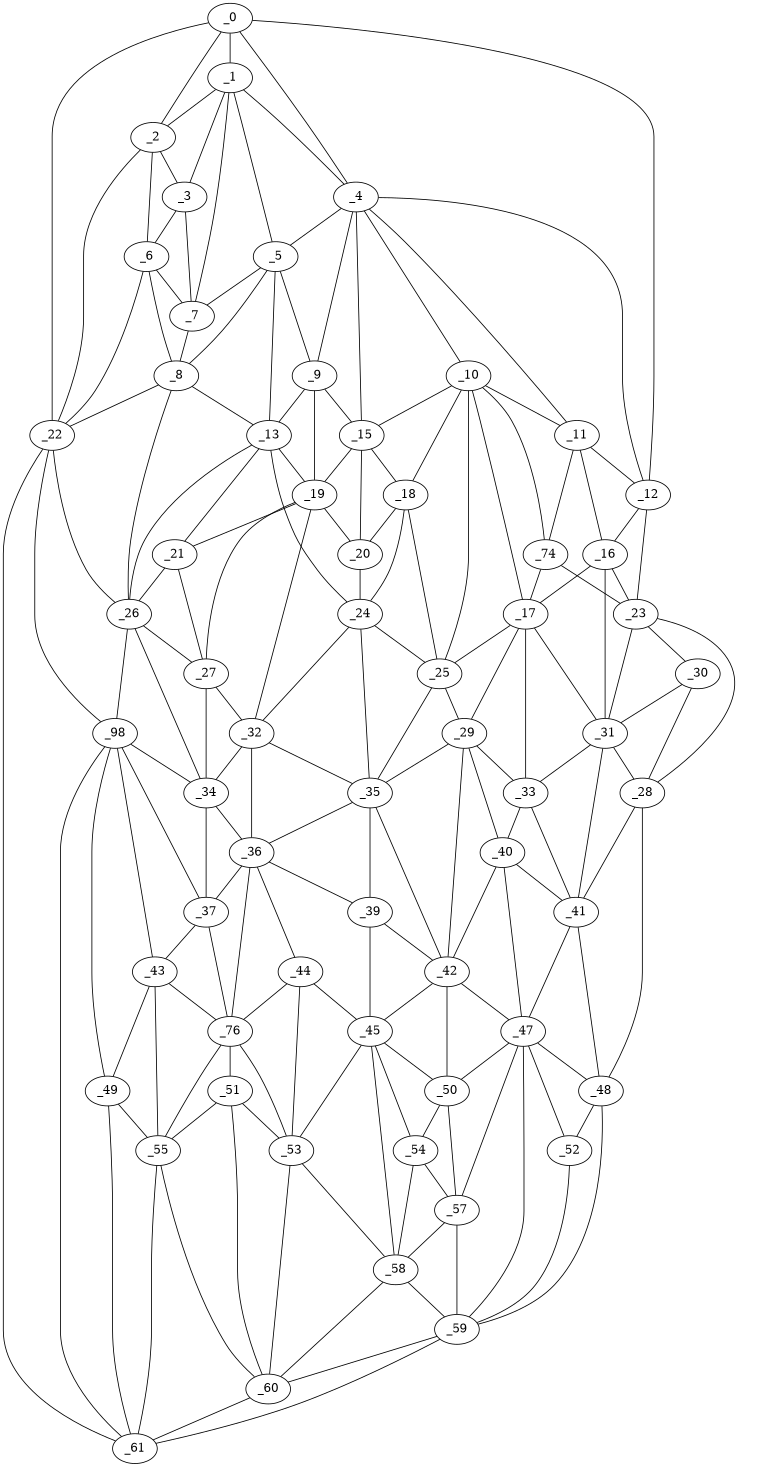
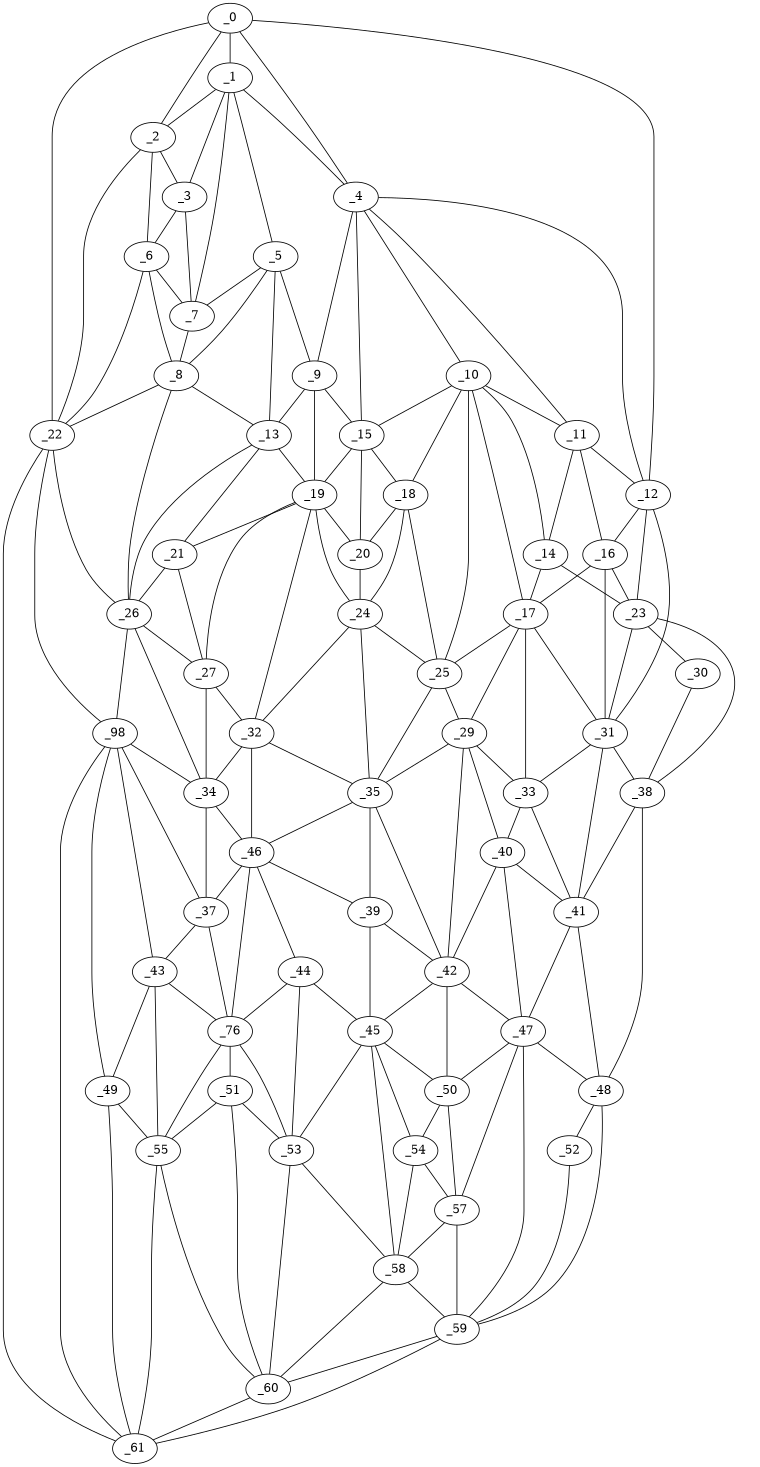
(316, 227) -> none
(294, 534) -> (326, 558)
(546, 555) -> (546, 555)
(651, 704) -> (668, 615)
(642, 793) -> (642, 793)
(252, 853) -> (252, 853)
(546, 1091) -> none
